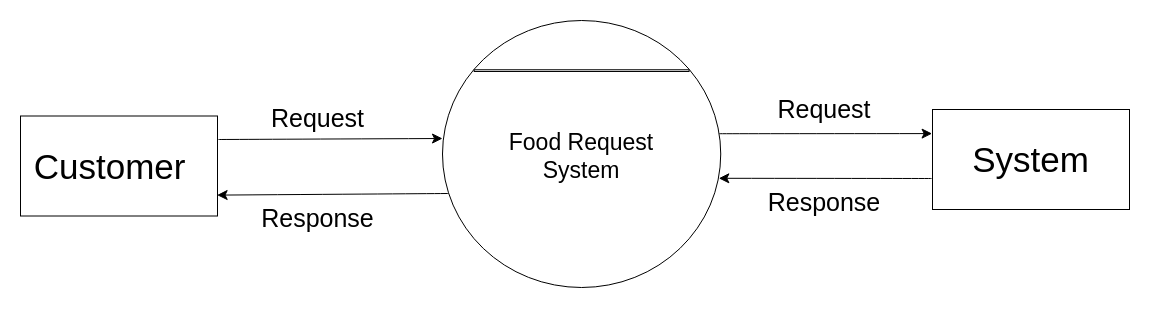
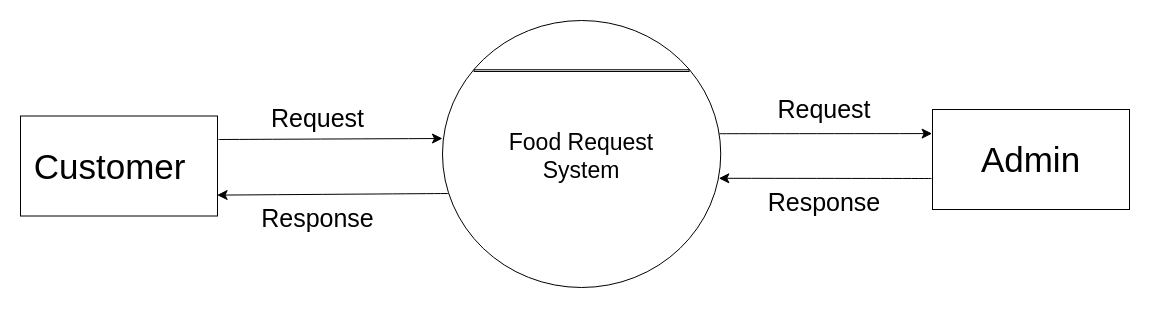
(1031, 160) -> (1031, 160)
